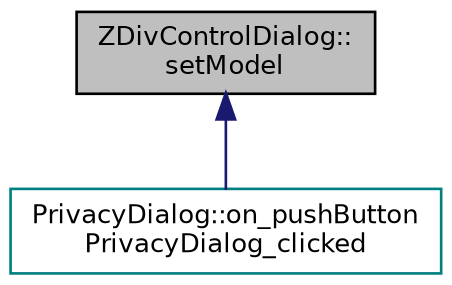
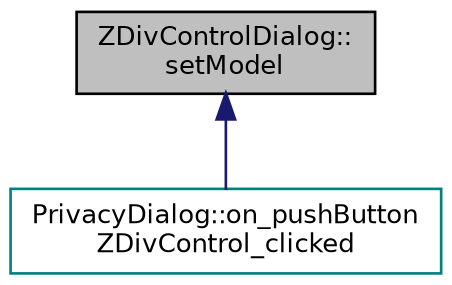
(226, 231) -> (226, 231)
